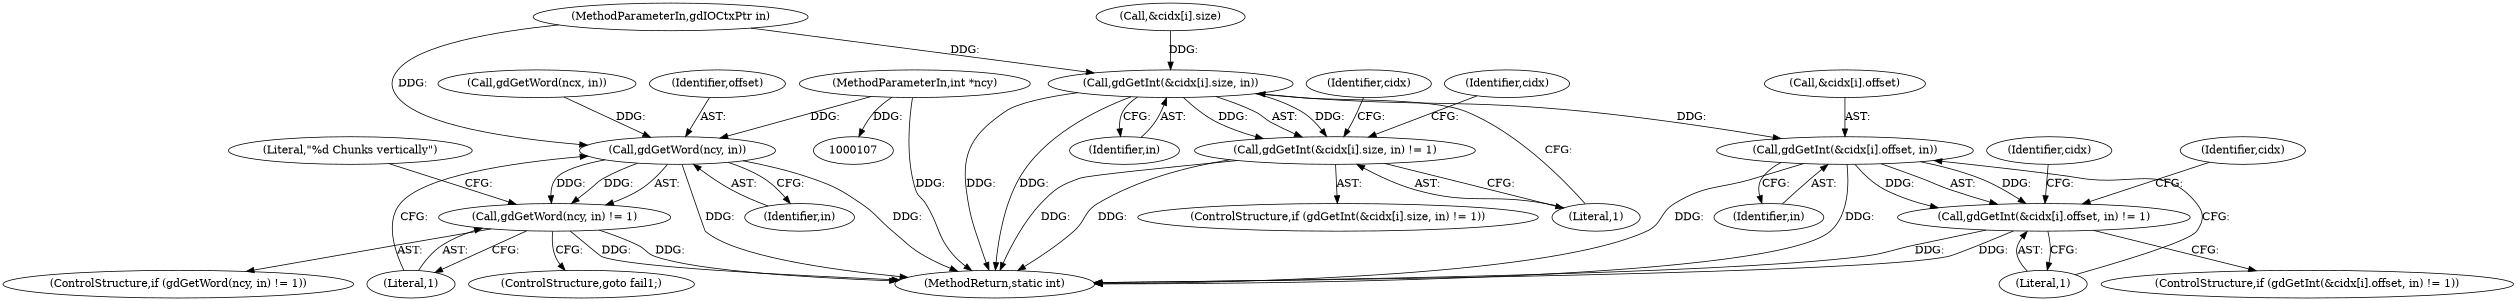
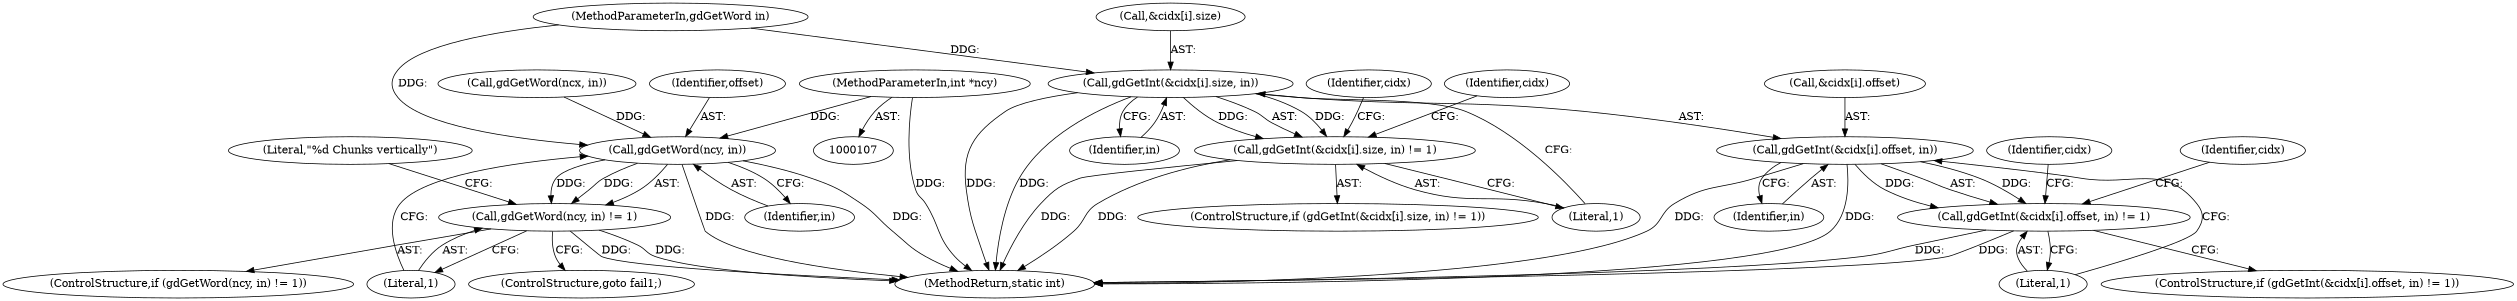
(671, 17) -> (671, 17)
(1185, 50) -> (1185, 50)
(889, 117) -> (889, 117)
(1693, 117) -> (1693, 117)
